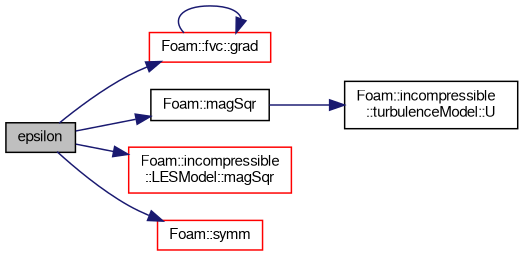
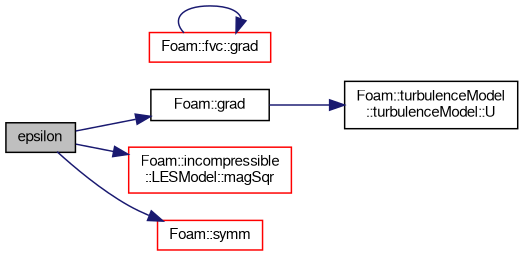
(101, 92) -> none
(210, 105) -> (210, 105)
(431, 105) -> (431, 105)
